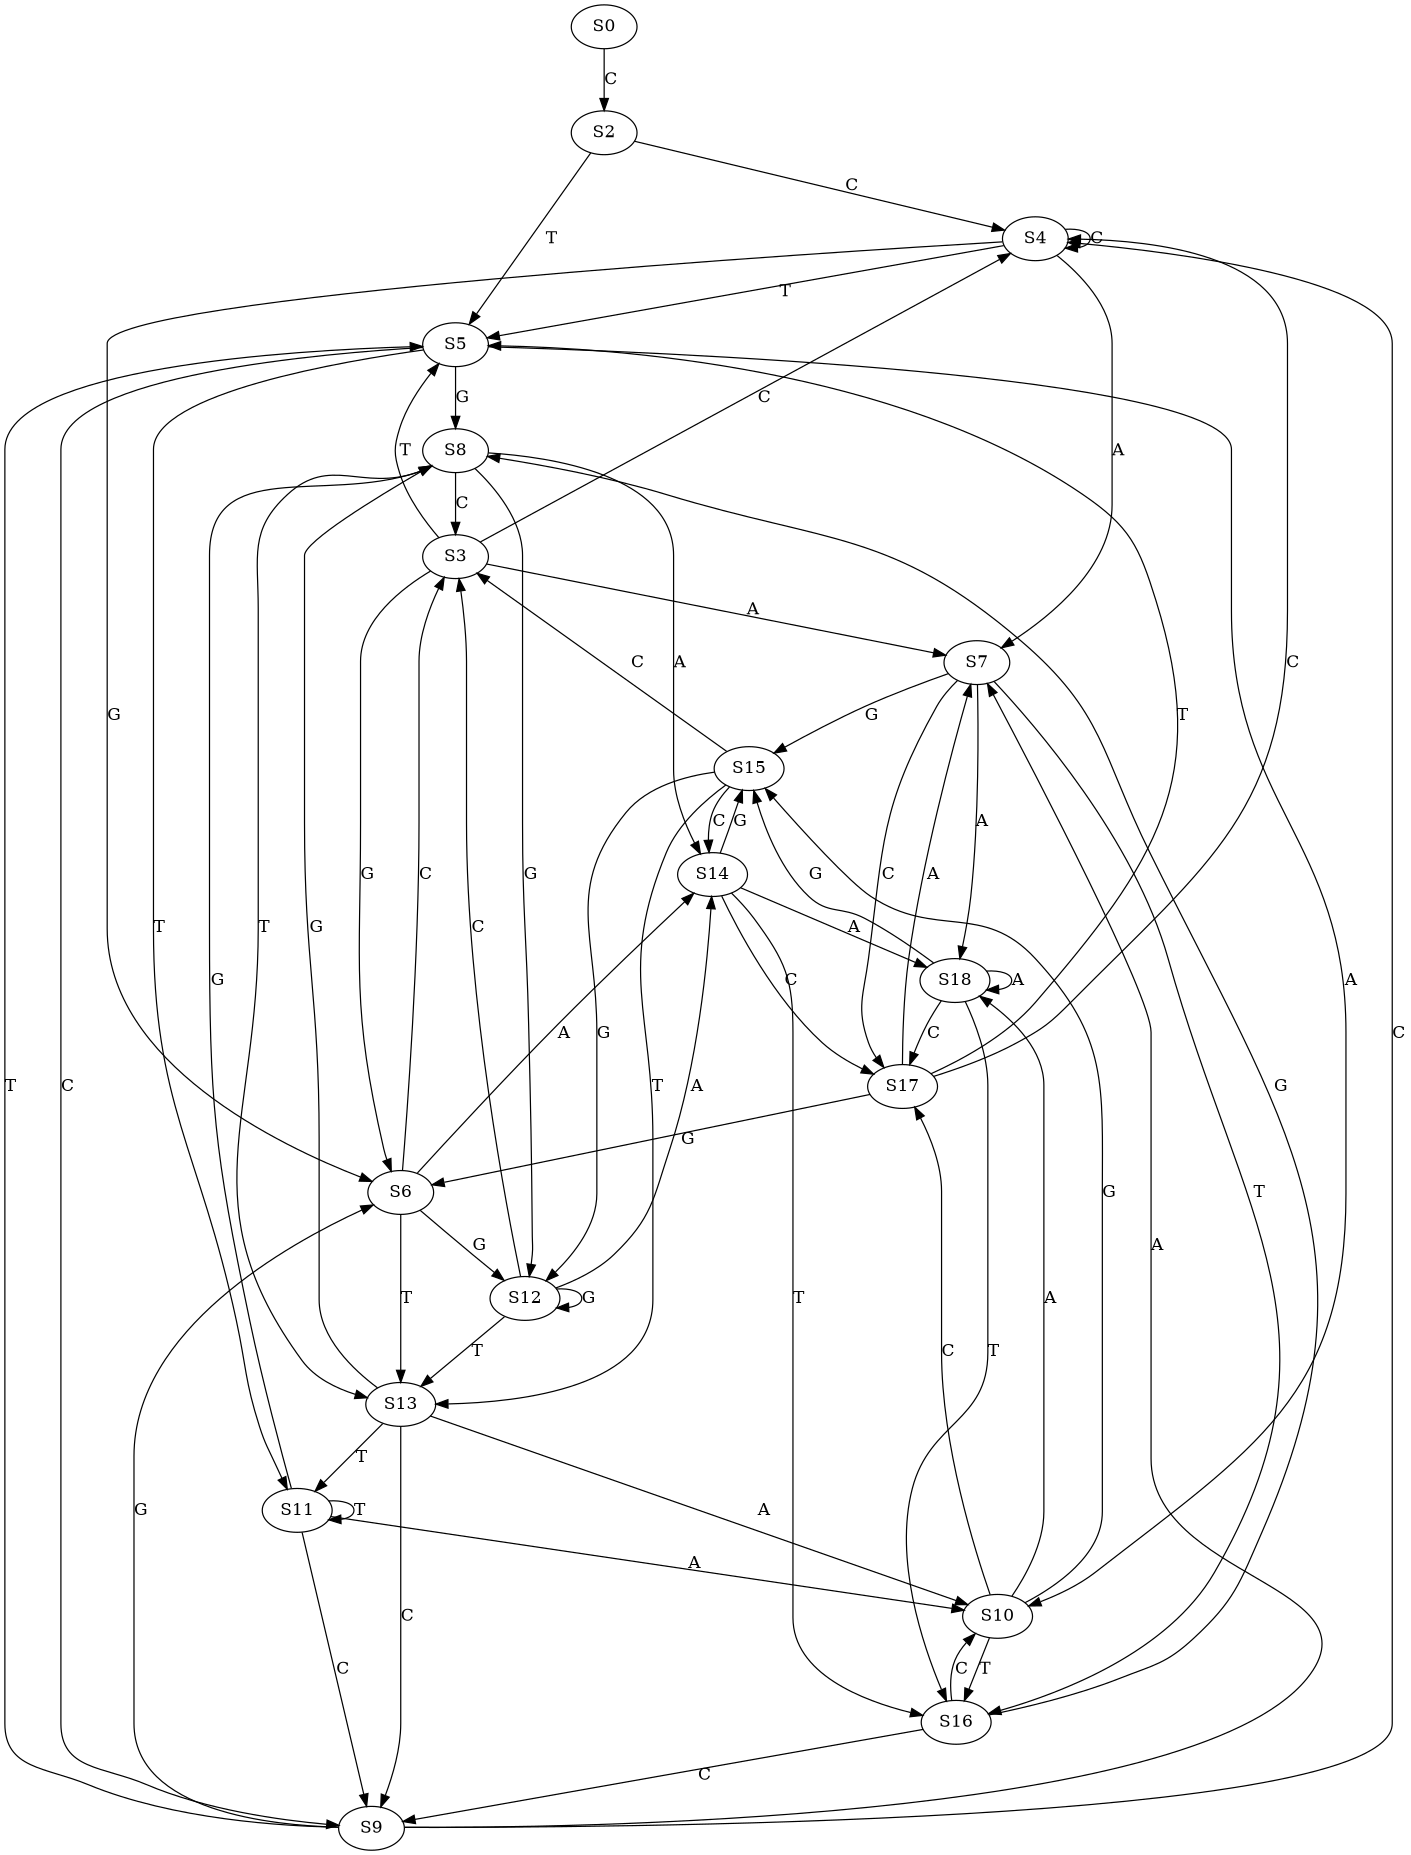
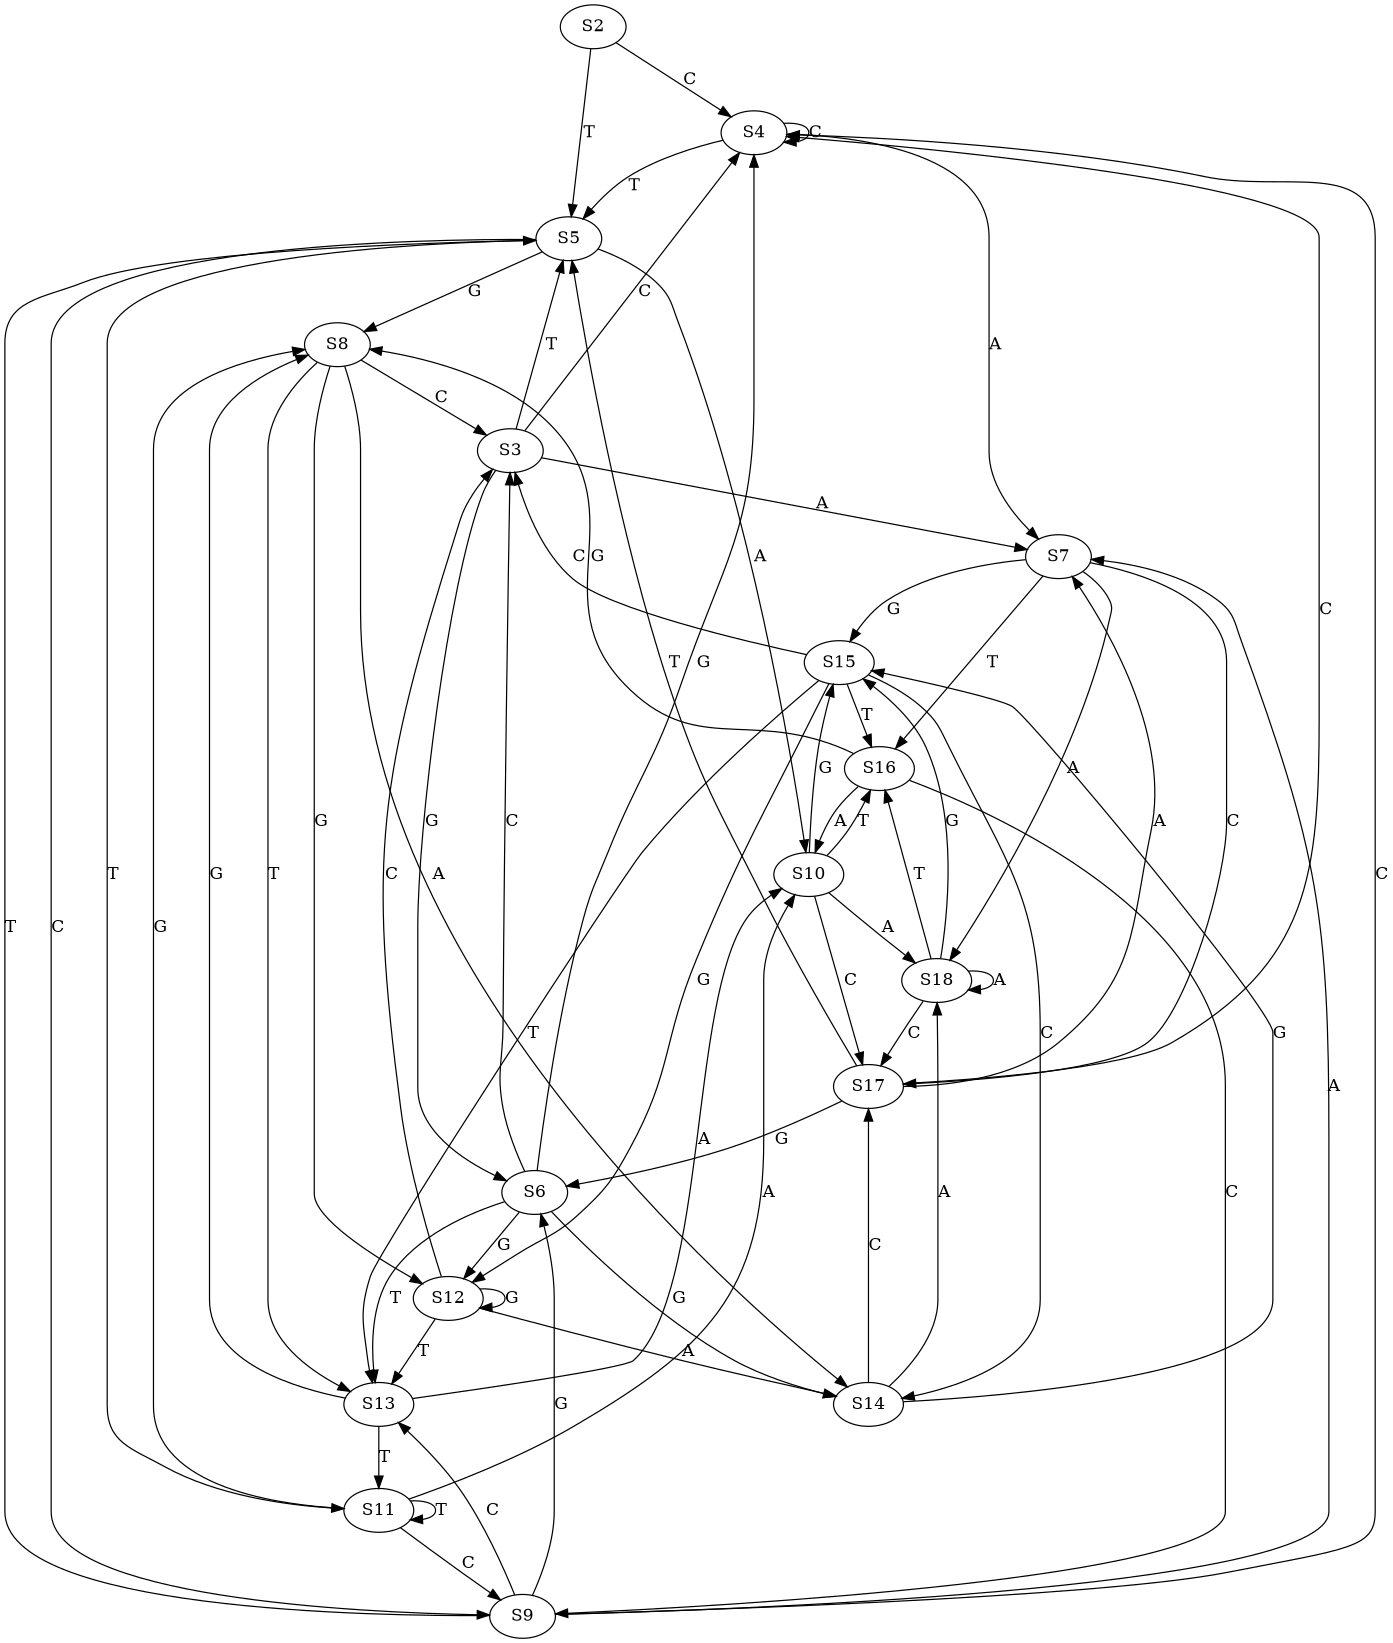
(604, 27) -> none
(107, 371) -> (684, 676)
(564, 1034) -> (680, 1298)
(793, 1327) -> (857, 710)
(401, 1612) -> (471, 1506)
(962, 1669) -> (840, 822)
